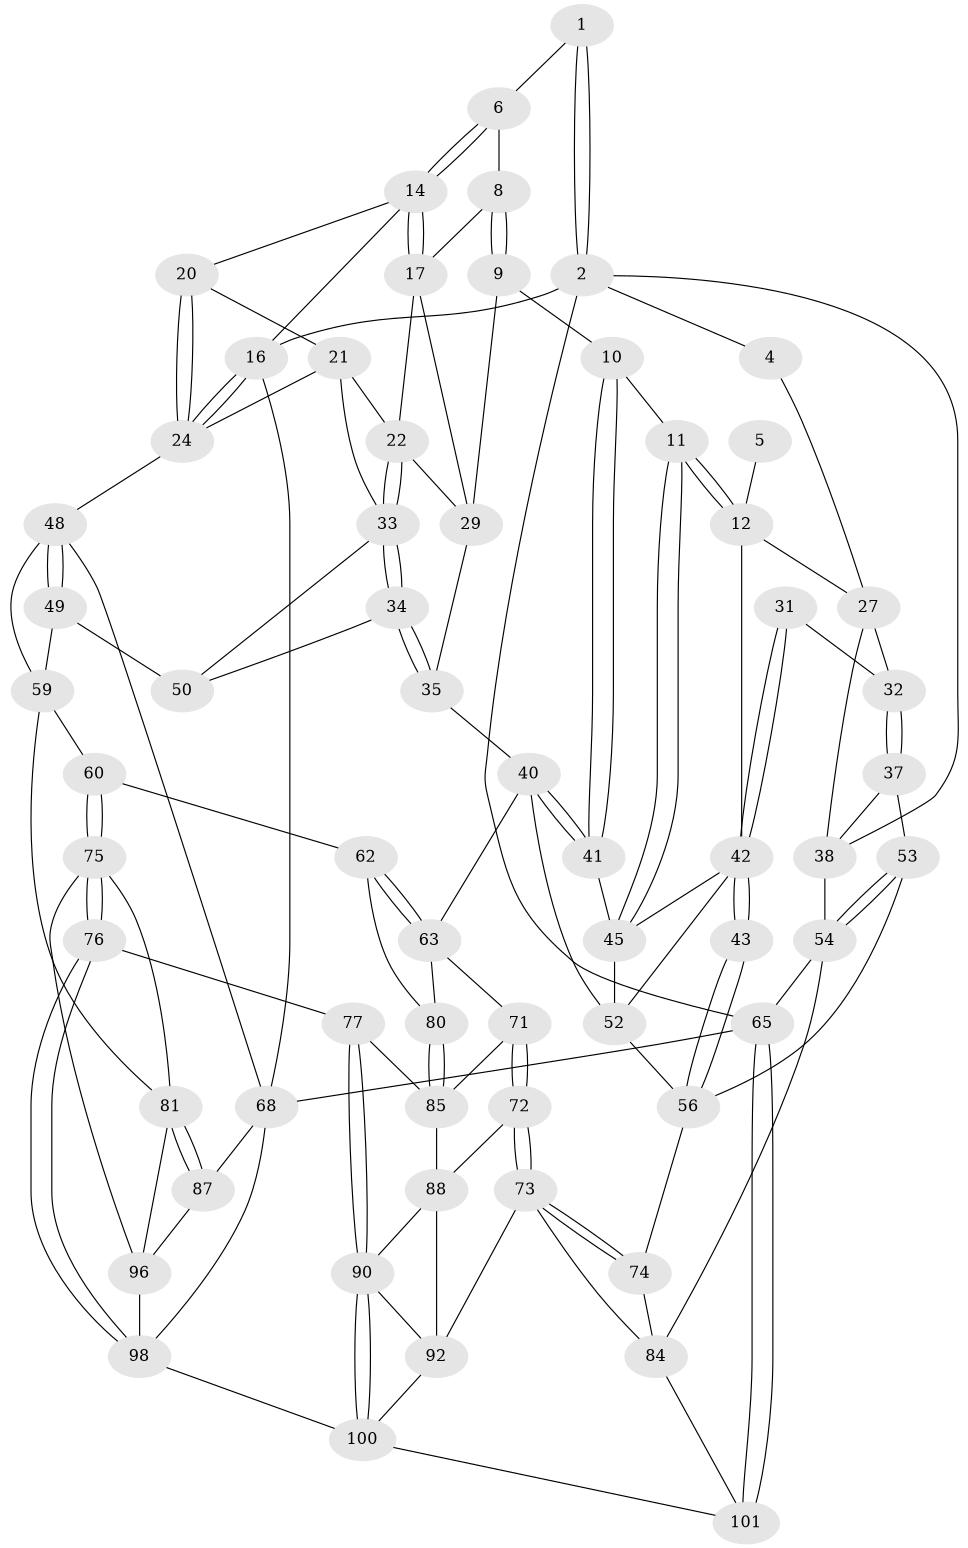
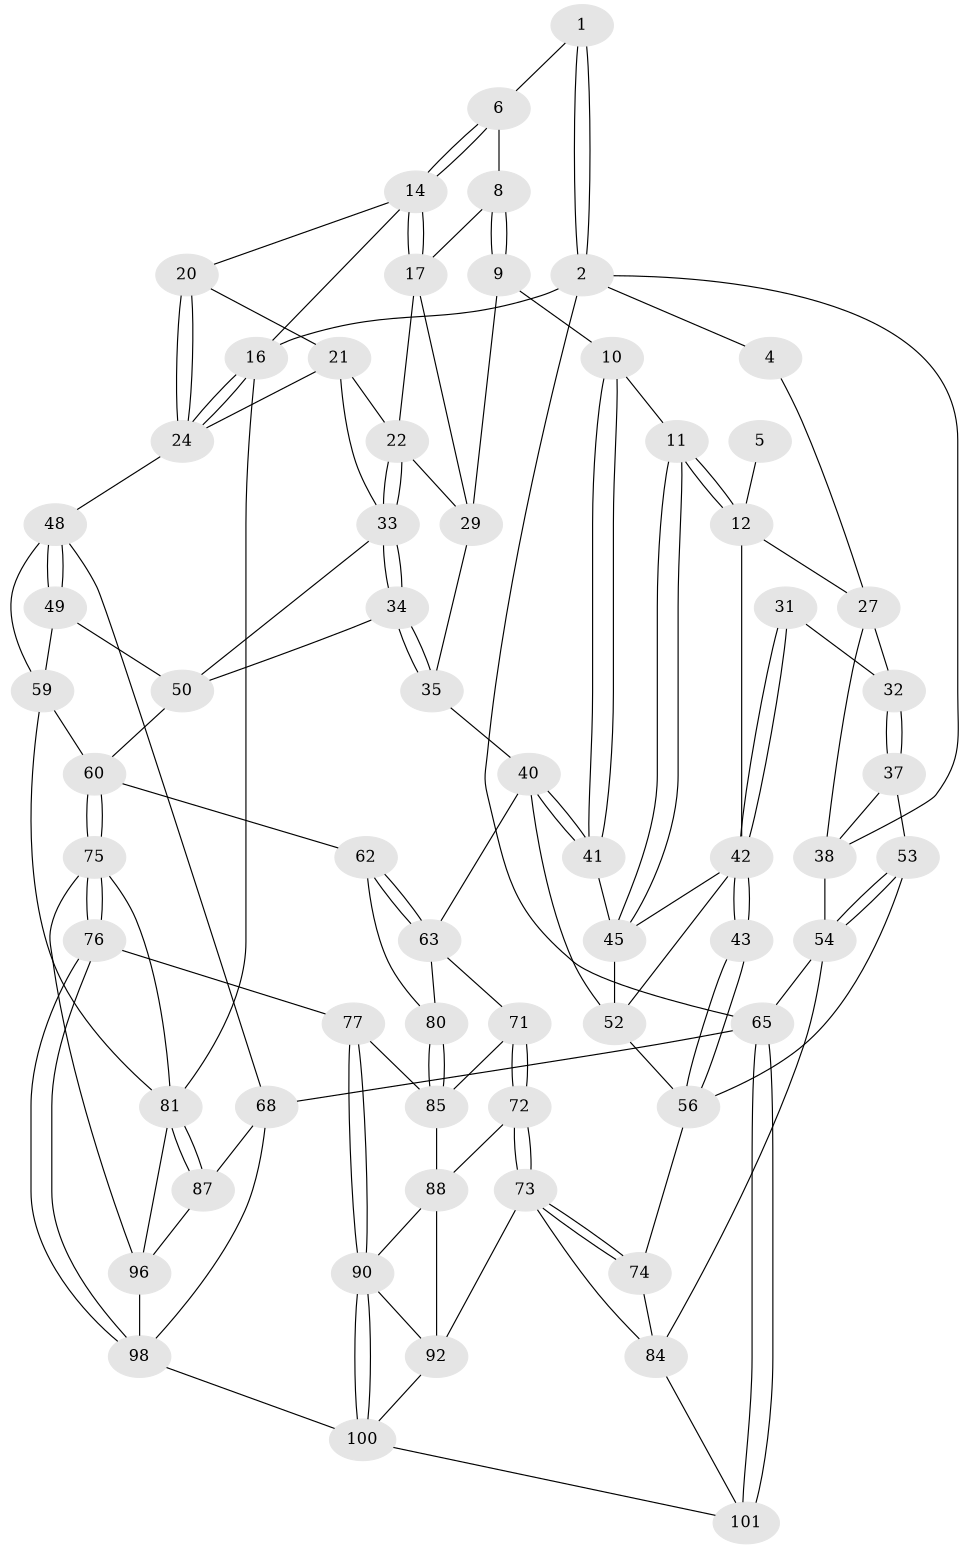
(290, 732) -> (246, 741)
none -> (138, 733)
